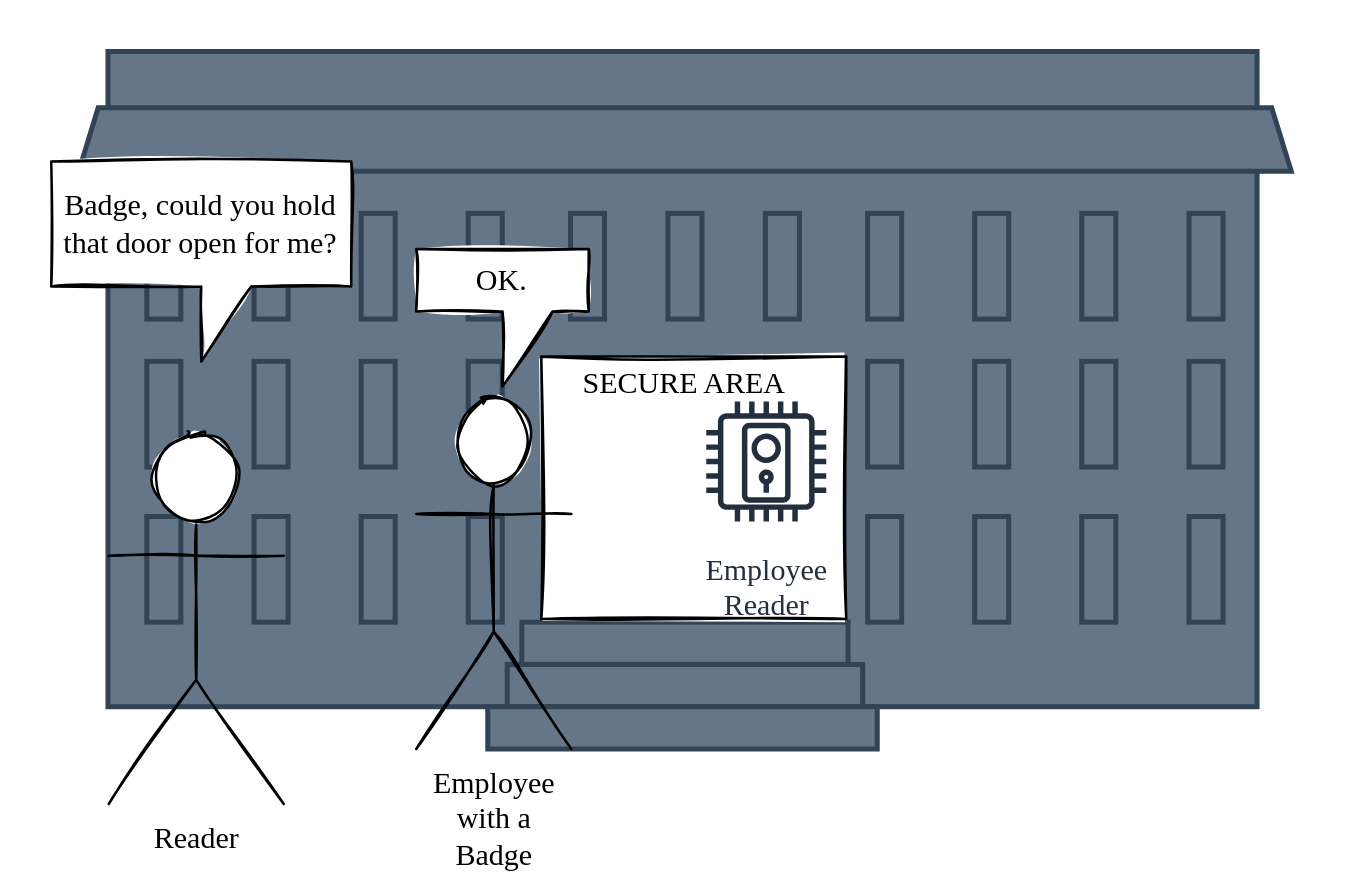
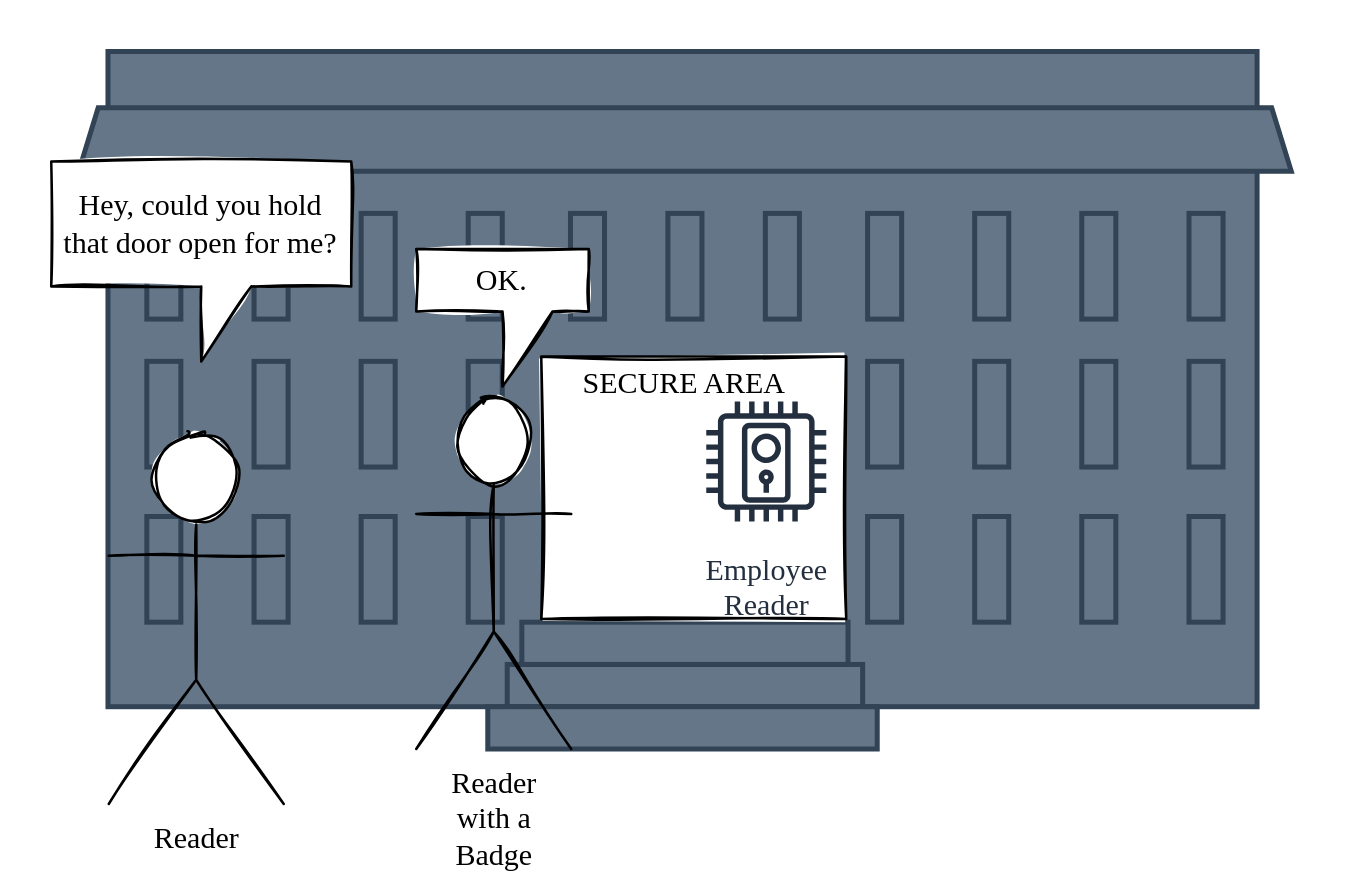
(201, 224) -> (201, 224)
(495, 820) -> (495, 820)
